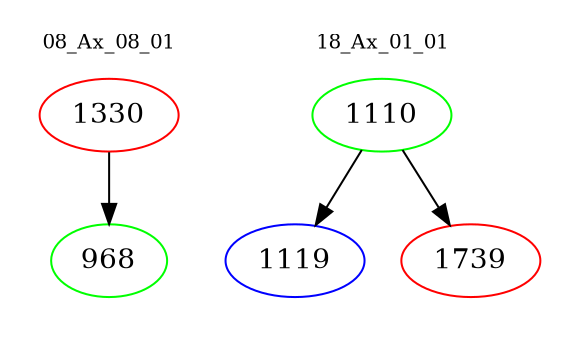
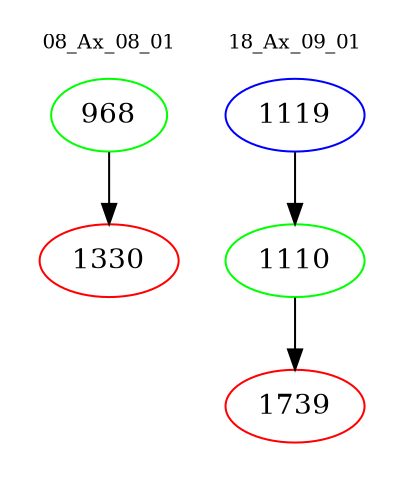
(383, 43) -> (295, 43)
(109, 178) -> (109, 178)
(344, 179) -> (295, 178)
